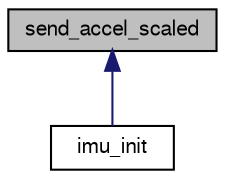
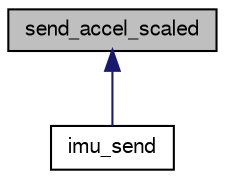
(112, 148) -> (112, 148)
